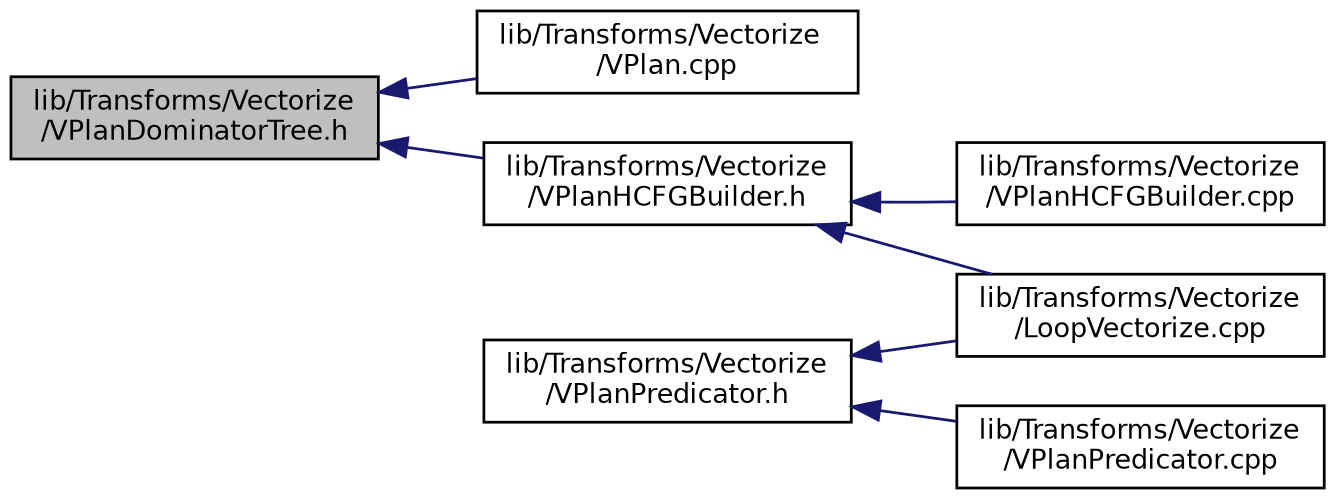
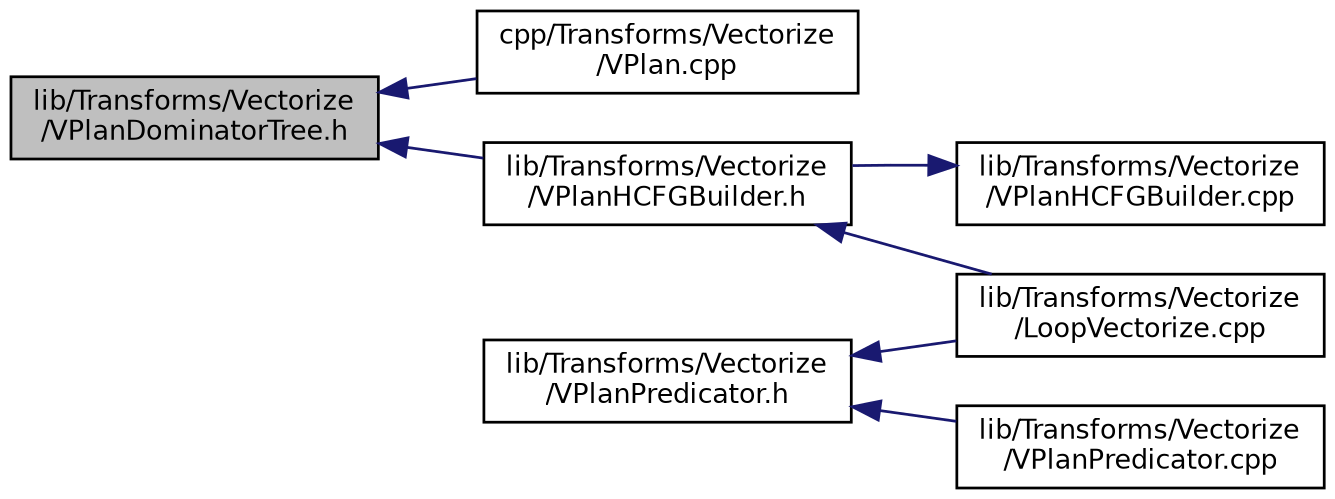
(668, 52) -> (668, 52)
(918, 202) -> (891, 165)
